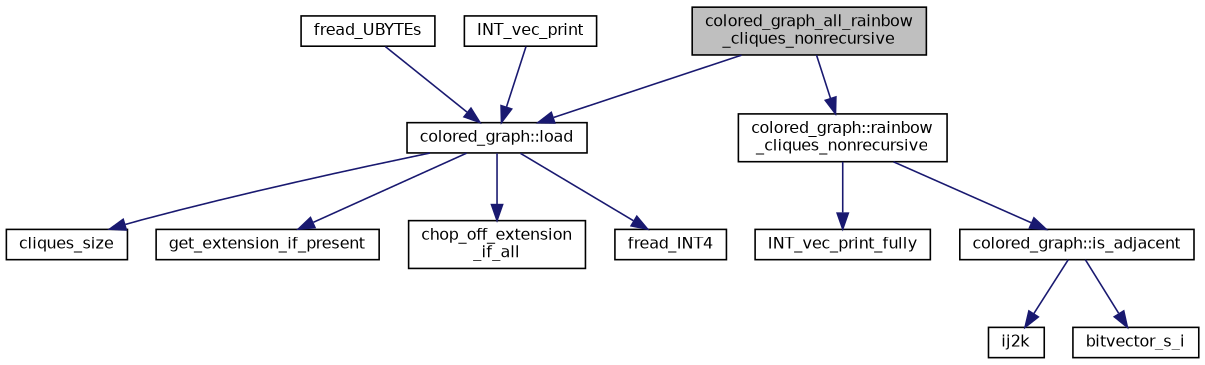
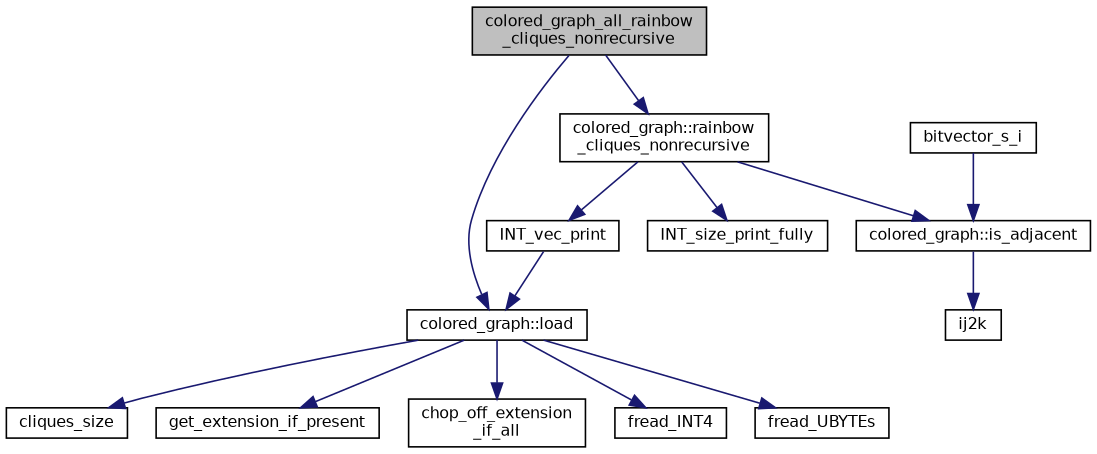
(426, 79) -> (652, 372)
none -> (610, 186)
(843, 245) -> (738, 236)
(1102, 287) -> (973, 179)
